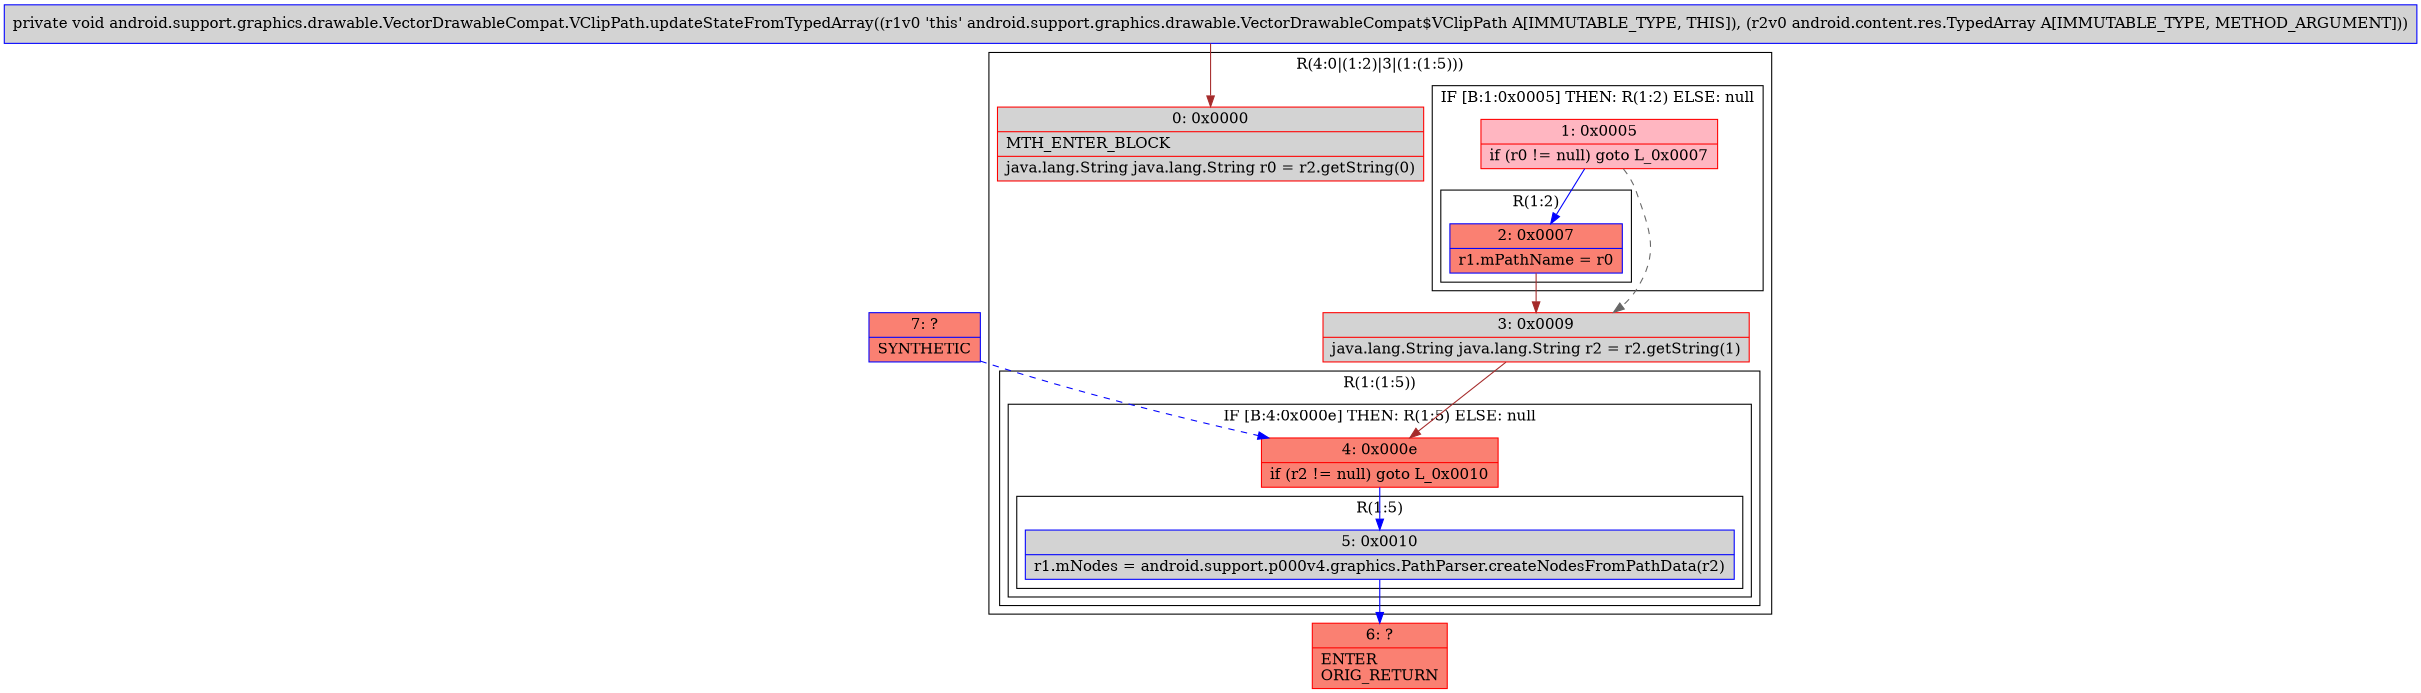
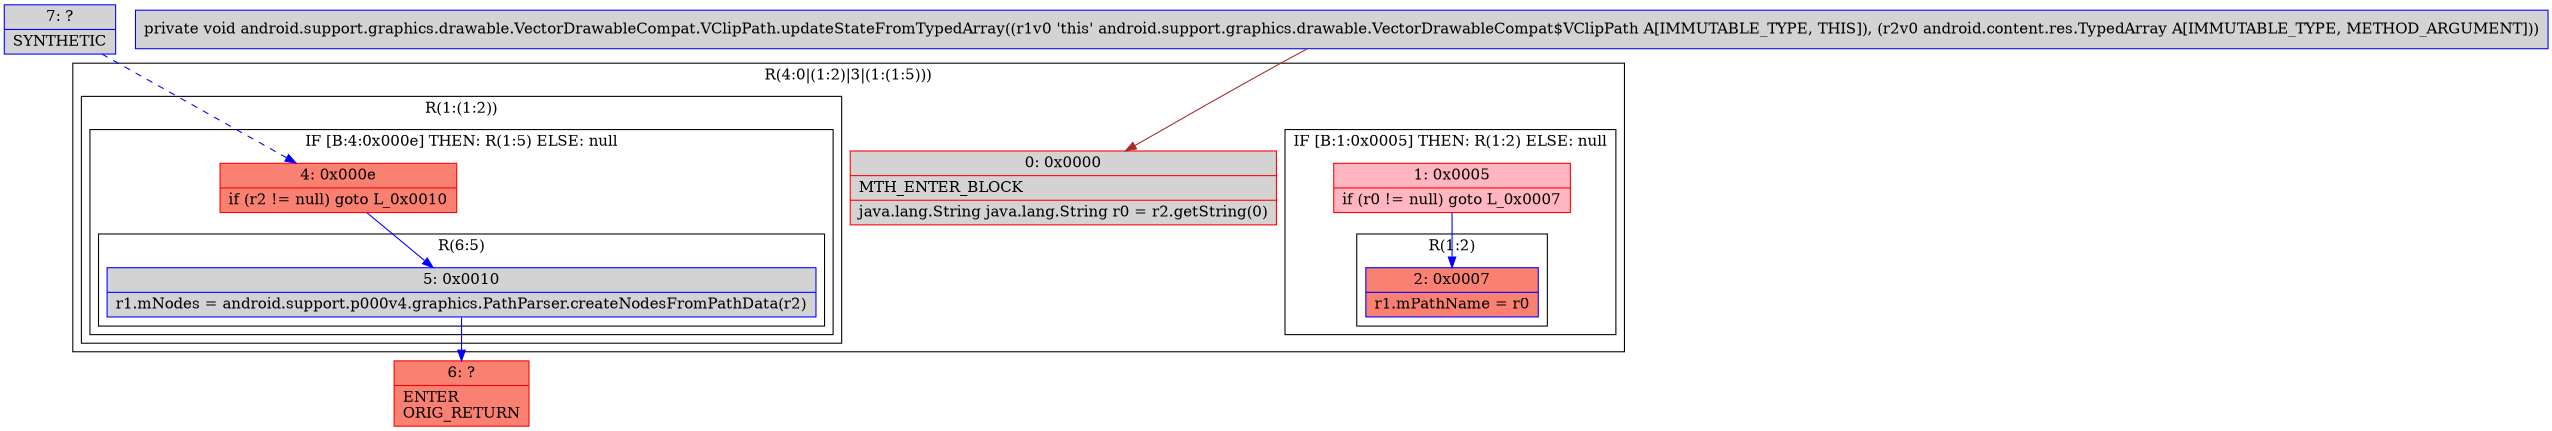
(925, 337) -> (60, 29)
(1536, 337) -> none
(1380, 383) -> (462, 109)
(1380, 509) -> (462, 246)
